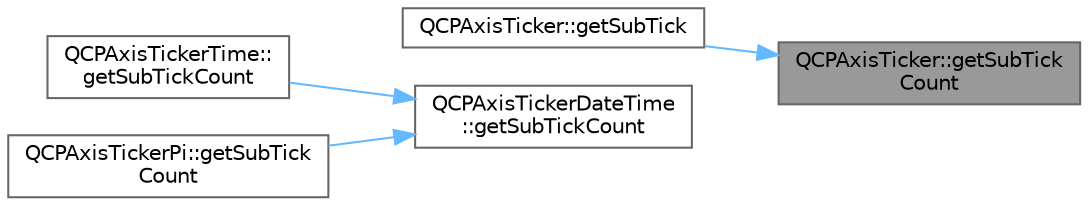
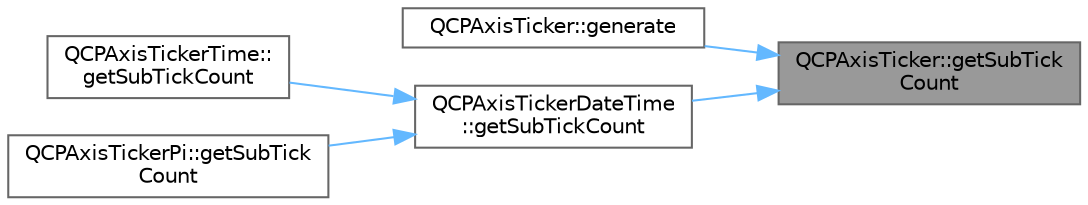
(553, 28) -> (553, 28)
none -> (725, 97)
